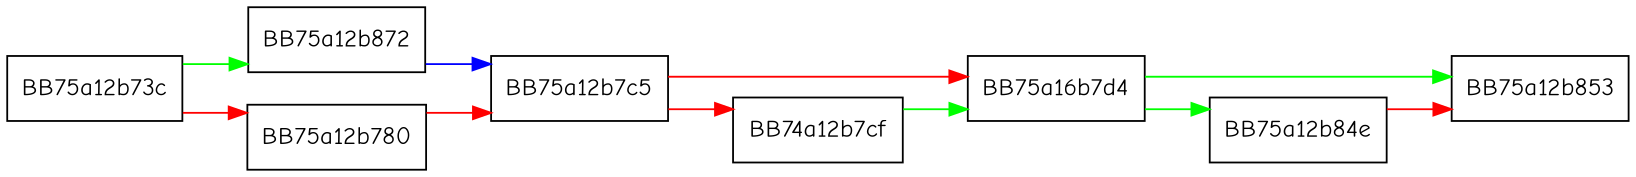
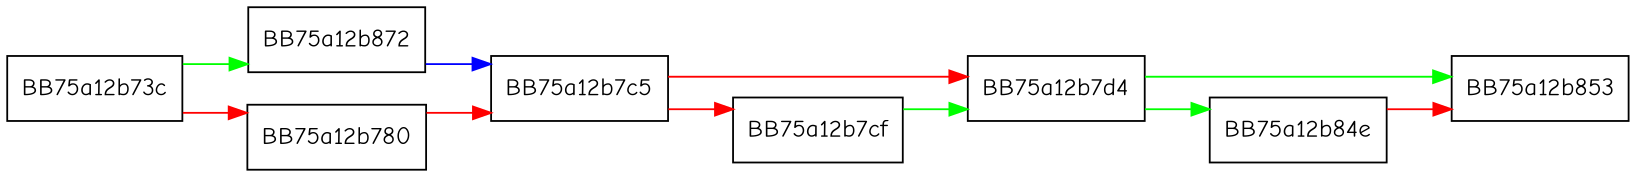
(1056, 88) -> (1056, 88)
(818, 130) -> (818, 130)
